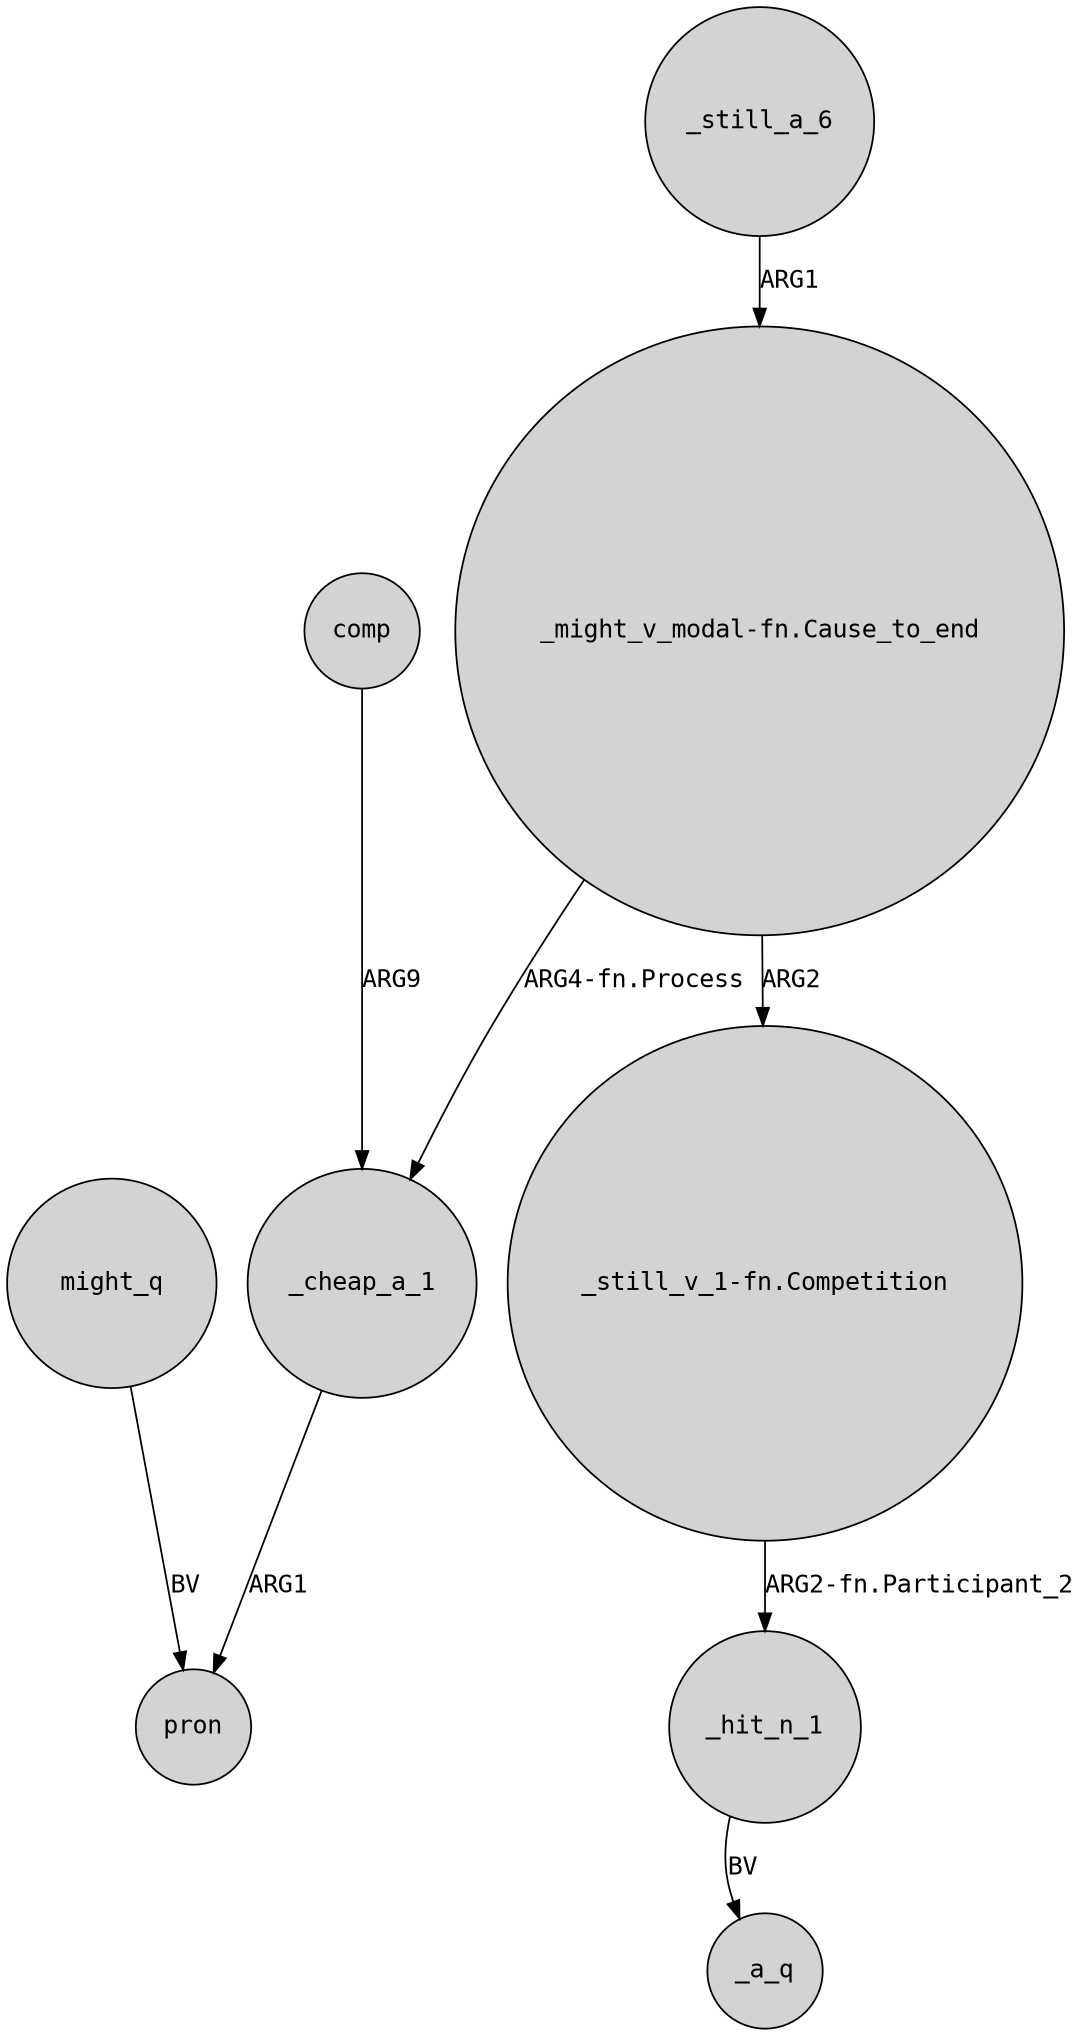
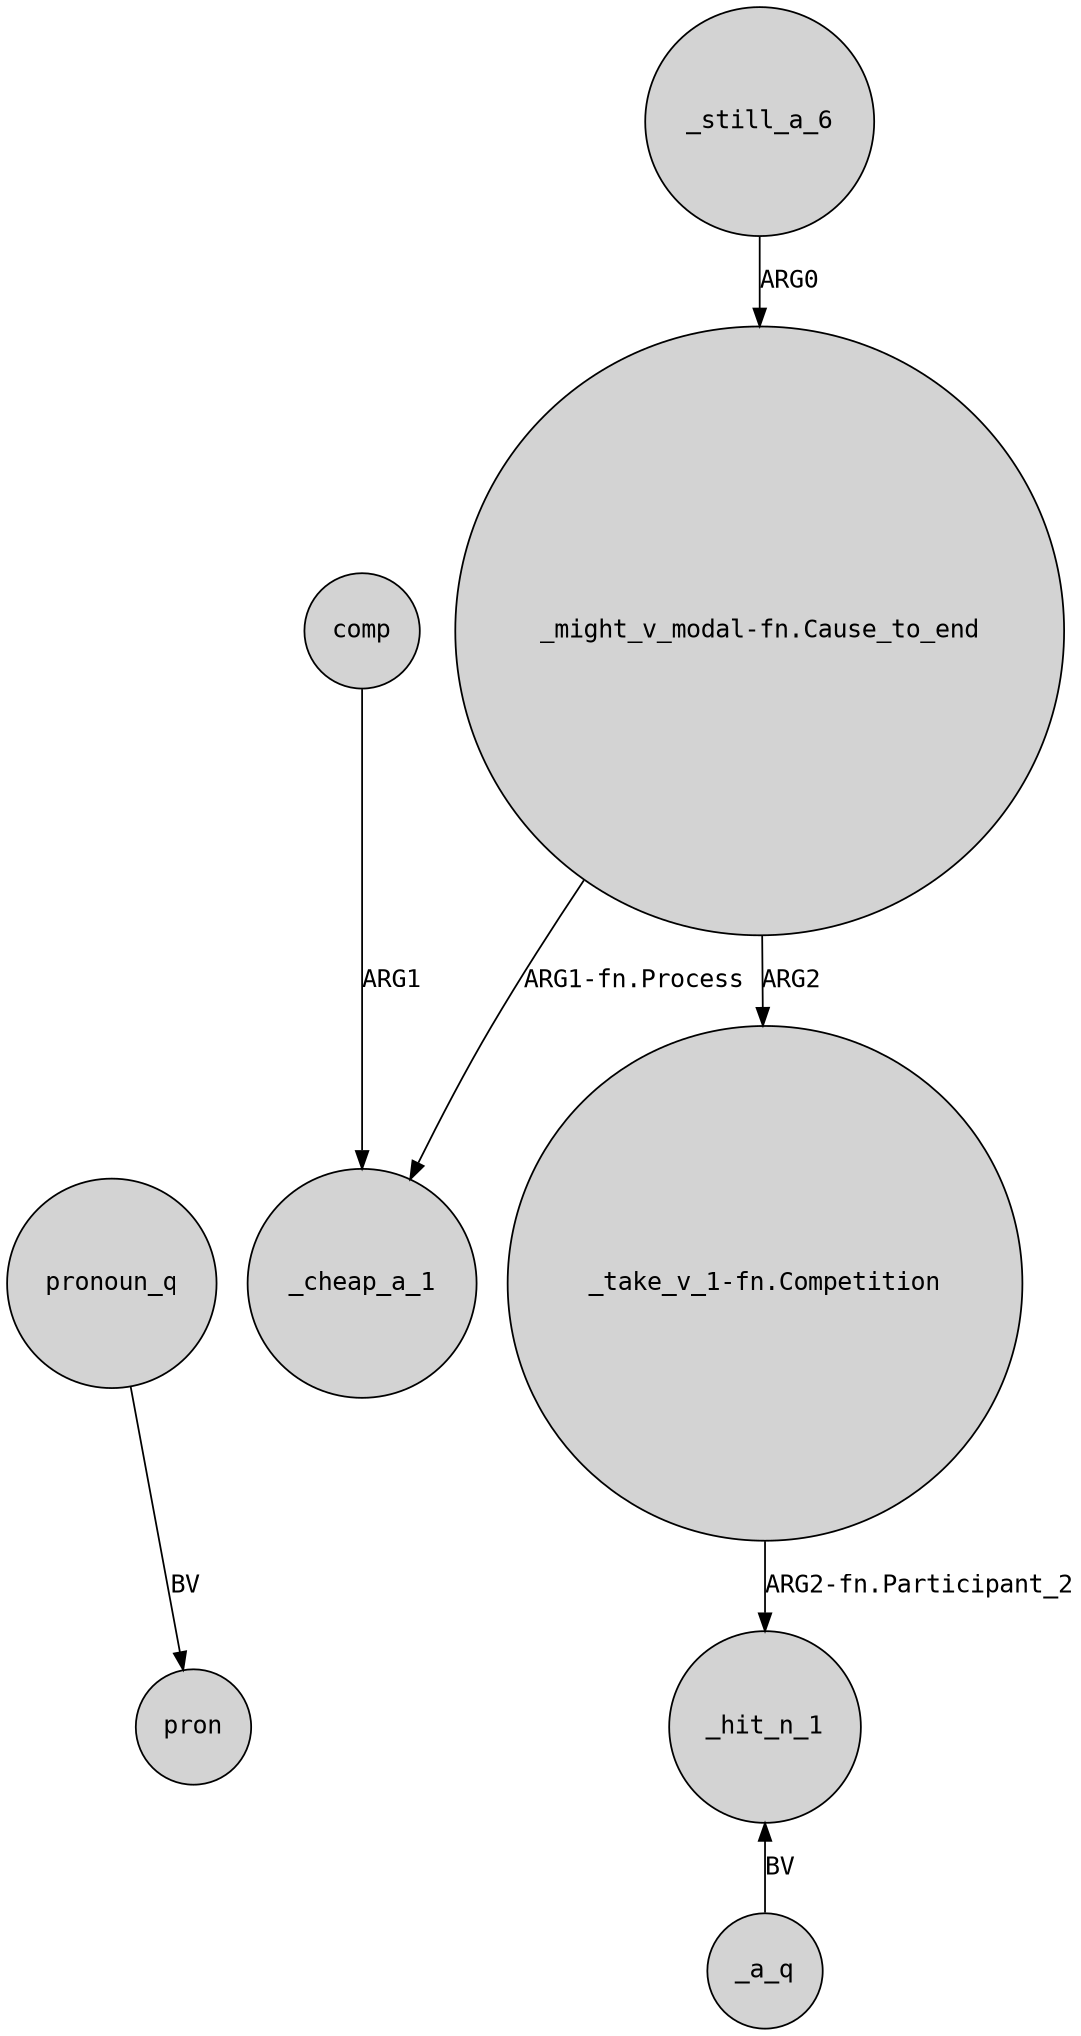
(790, 281) -> (790, 281)
(392, 981) -> (392, 981)
(634, 981) -> (634, 981)
(112, 1283) -> (112, 1283)
(765, 1283) -> (765, 1283)
(271, 1523) -> none
(725, 1860) -> (765, 1877)
